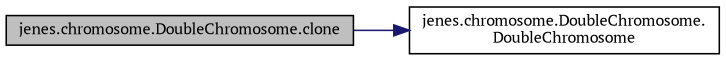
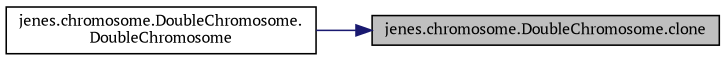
(374, 30) -> (336, 30)
